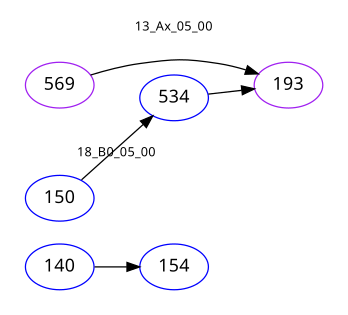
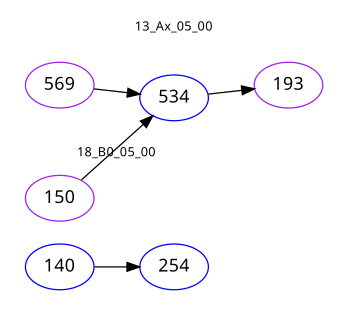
(168, 60) -> (111, 91)
(60, 198) -> (60, 198)
(174, 267) -> (174, 267)
